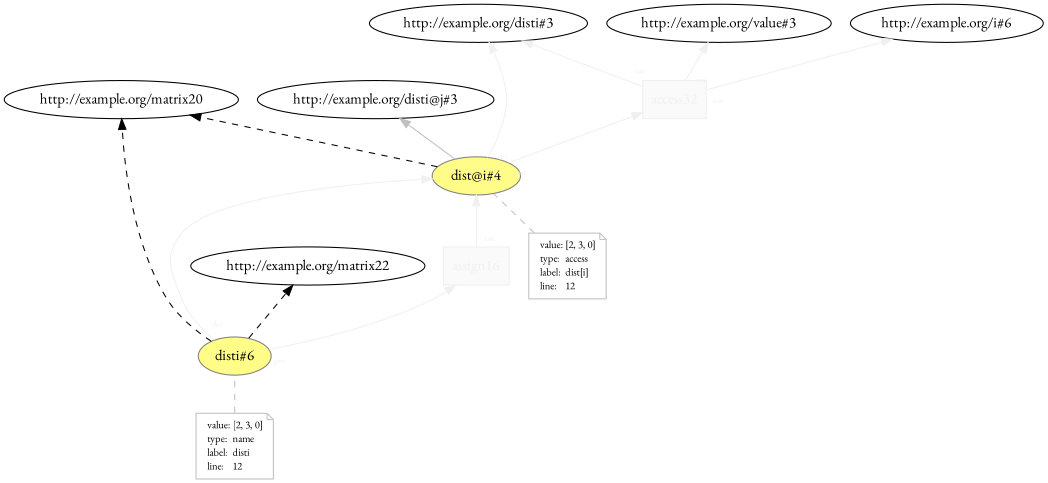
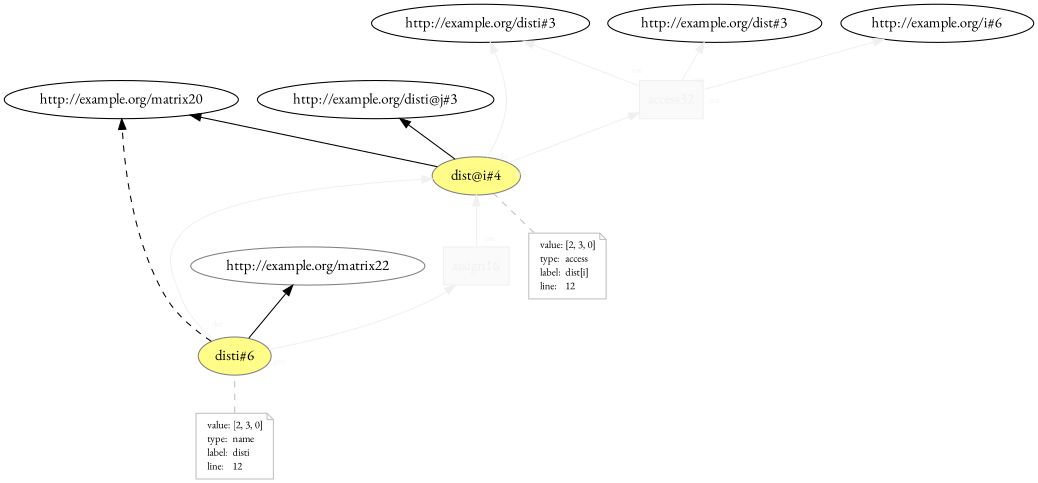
(719, 23) -> (715, 23)
(319, 142) -> (319, 142)
(432, 142) -> (432, 142)
(308, 266) -> (308, 266)
(267, 316) -> (267, 316)
